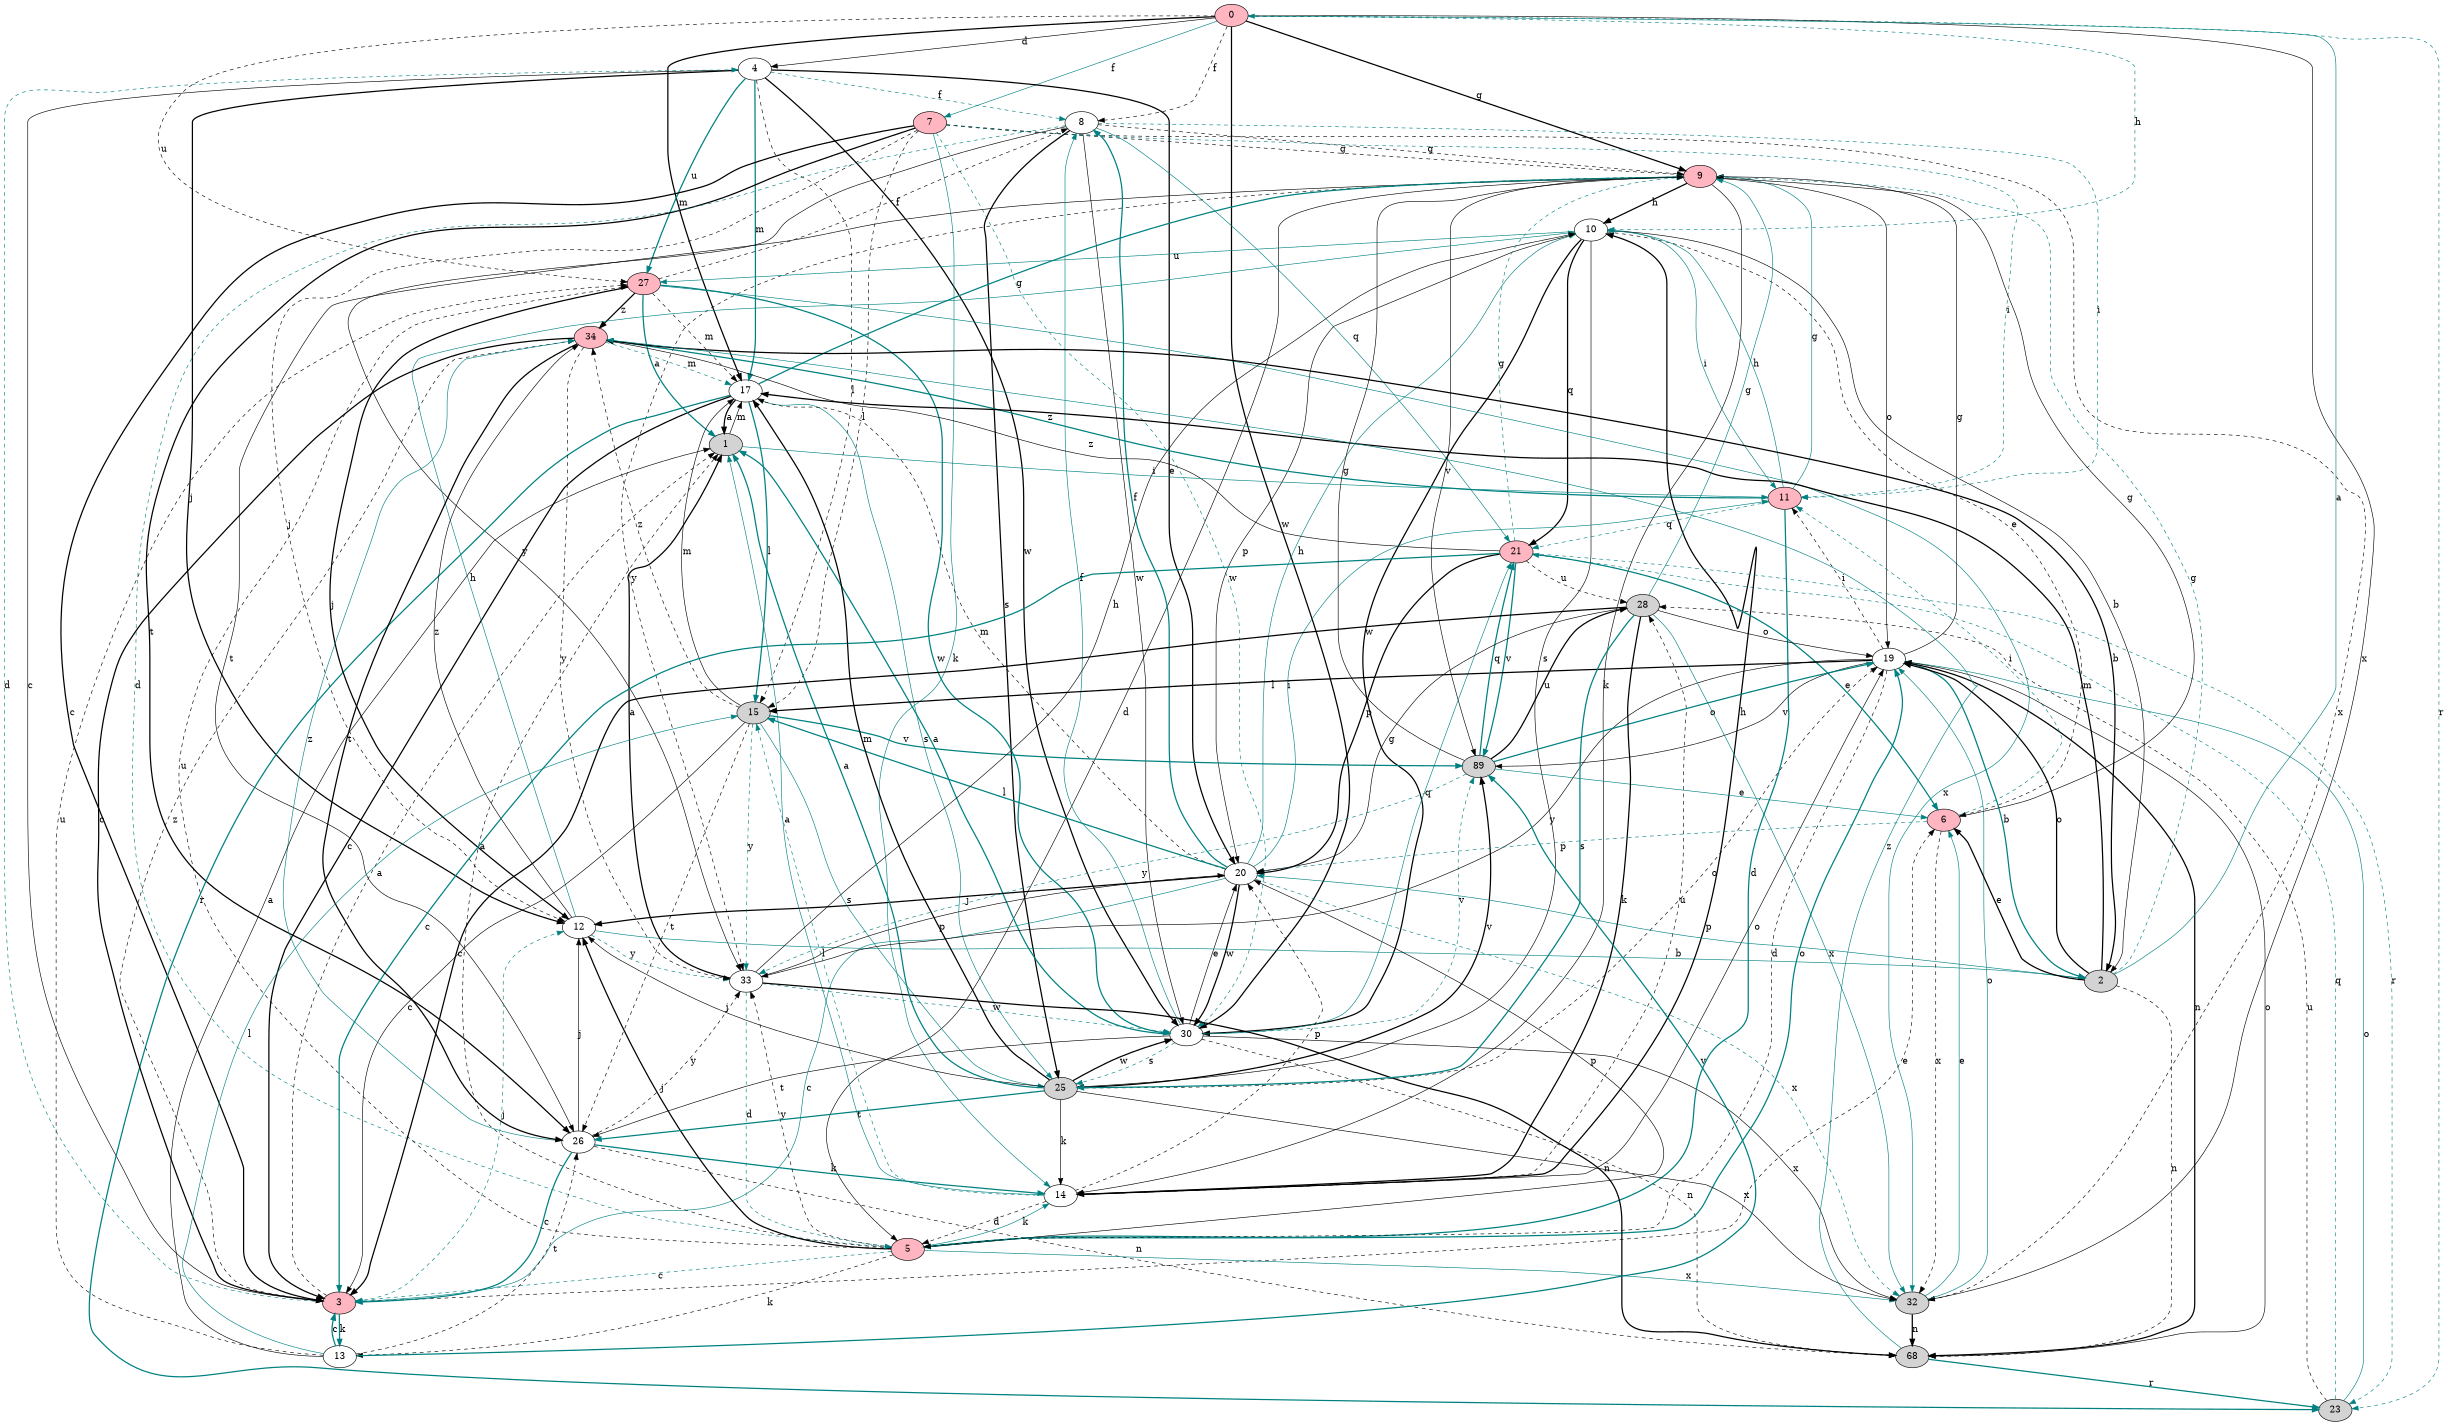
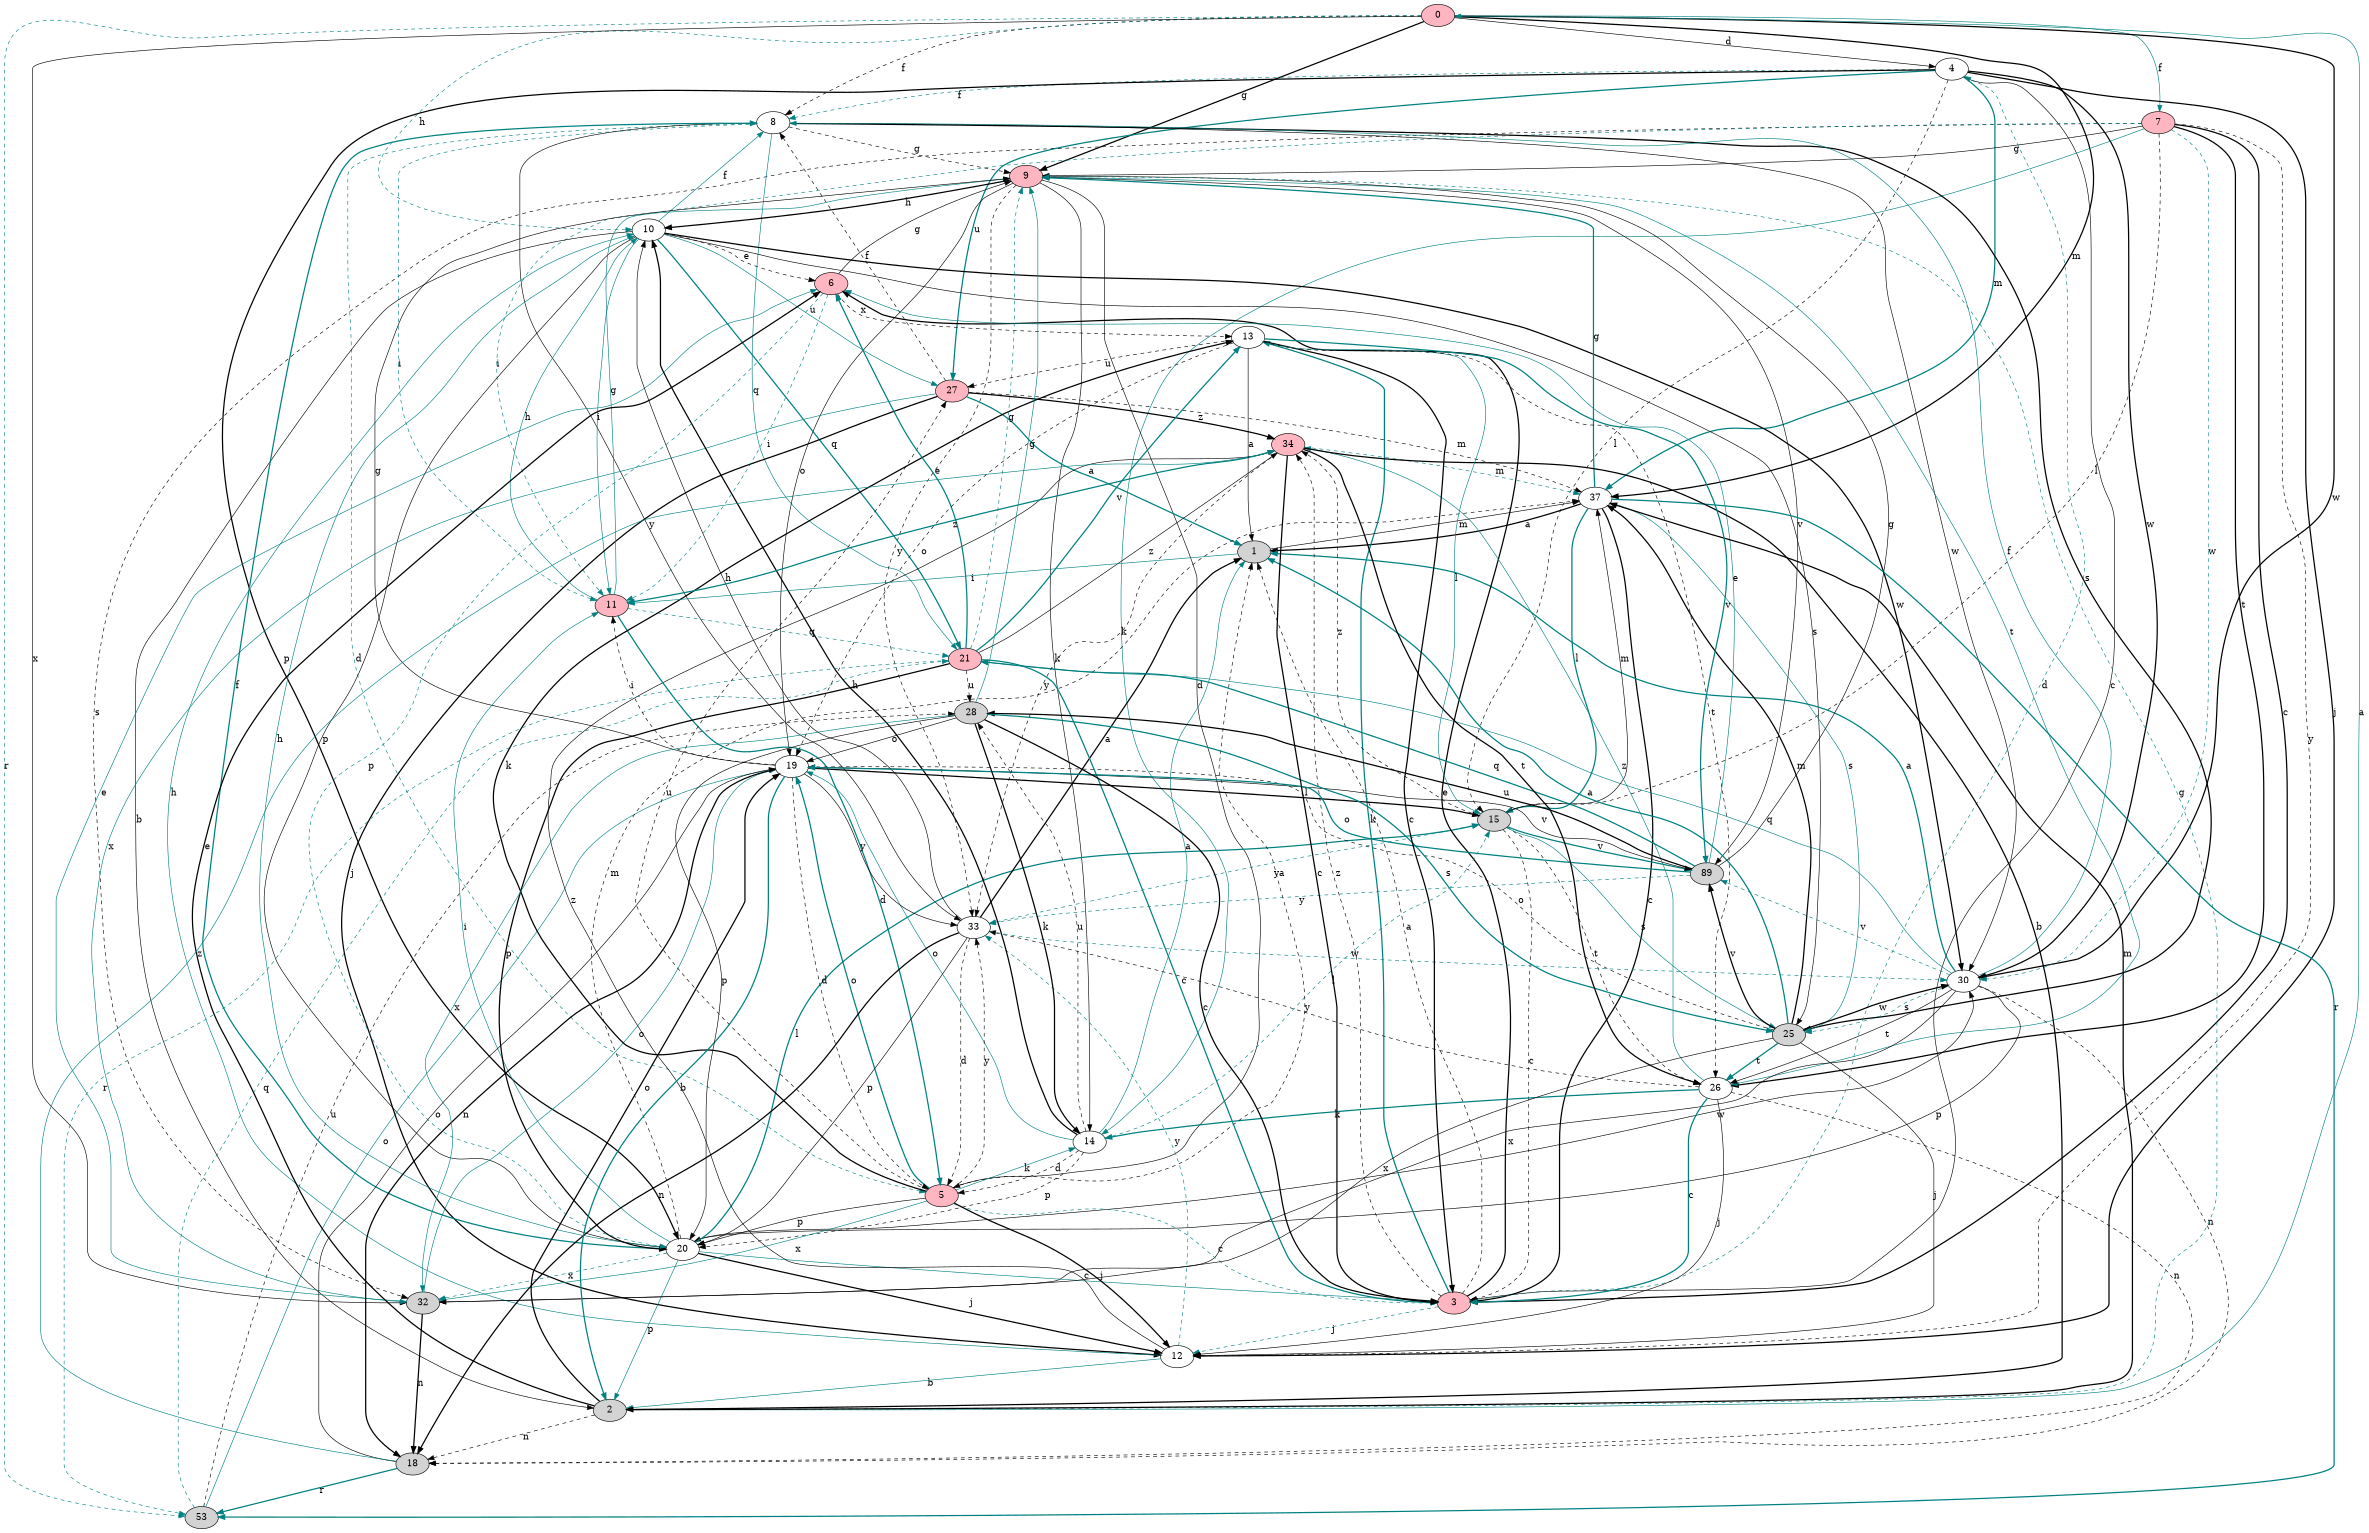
(418, 42) -> none
(1312, 151) -> (1597, 167)
none -> (709, 178)
(332, 306) -> (1915, 460)
(746, 391) -> (1595, 498)
(1568, 396) -> (816, 435)
(1186, 454) -> (969, 517)
(1172, 471) -> (287, 659)
none -> (966, 493)
(290, 525) -> (2311, 740)
(929, 611) -> none
(1505, 657) -> (1106, 502)
(2341, 713) -> (97, 713)
(1392, 740) -> (725, 981)
(1694, 937) -> (648, 1327)
(472, 941) -> (1529, 1075)
(1216, 954) -> (1939, 1115)
(1225, 954) -> (1325, 1184)
(1936, 1061) -> (1027, 331)
(1061, 1139) -> none
(1617, 1153) -> (937, 966)
(746, 1171) -> (961, 1059)
(1328, 1257) -> (1516, 476)
(632, 1326) -> (553, 688)
(332, 1333) -> (1408, 754)
(1912, 1357) -> (413, 1464)
(2335, 1410) -> (202, 1518)
